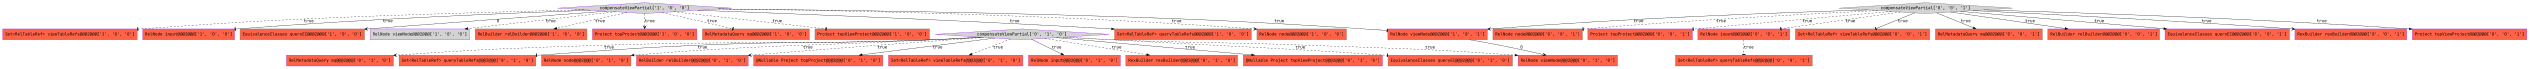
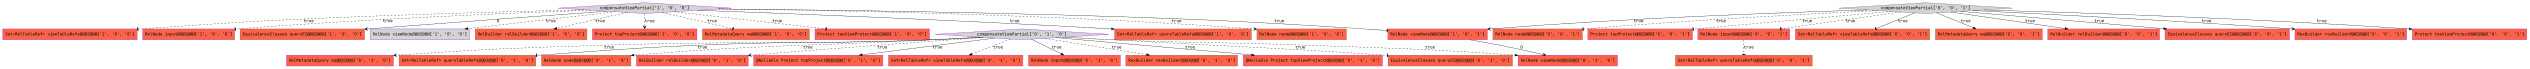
(413, 18) -> (413, 18)
(872, 34) -> (872, 34)
